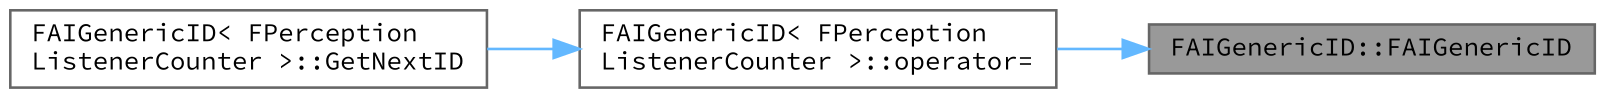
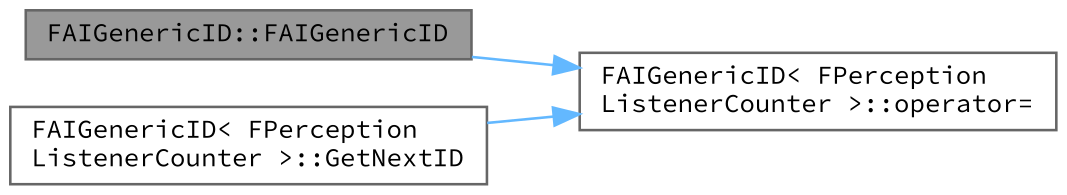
(1090, 49) -> (513, 61)
